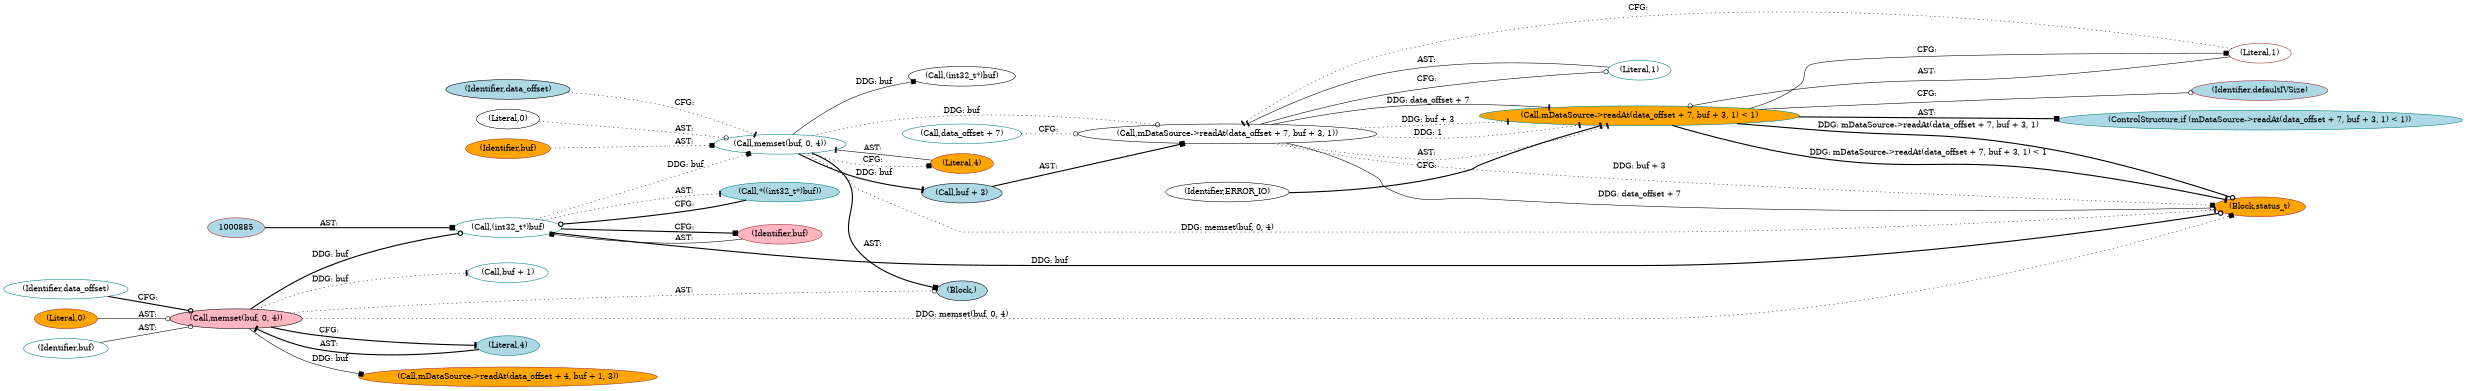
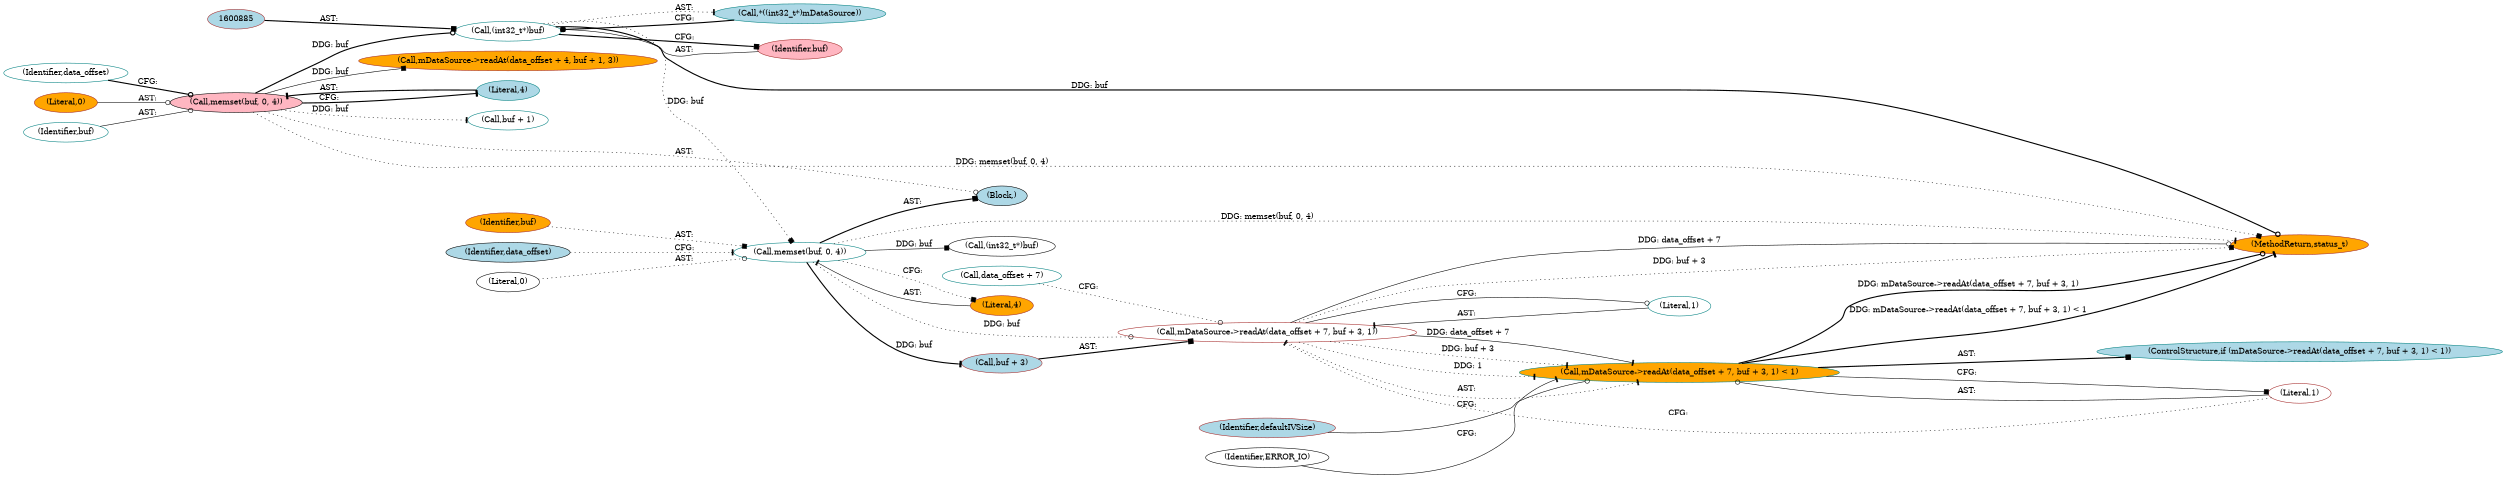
(1975, 100) -> (1460, 423)
(1227, 134) -> (1267, 332)
(1448, 176) -> (1449, 467)
(780, 192) -> (800, 14)
(962, 193) -> (1002, 363)
(2260, 207) -> (2300, 245)
(236, 228) -> (236, 19)
